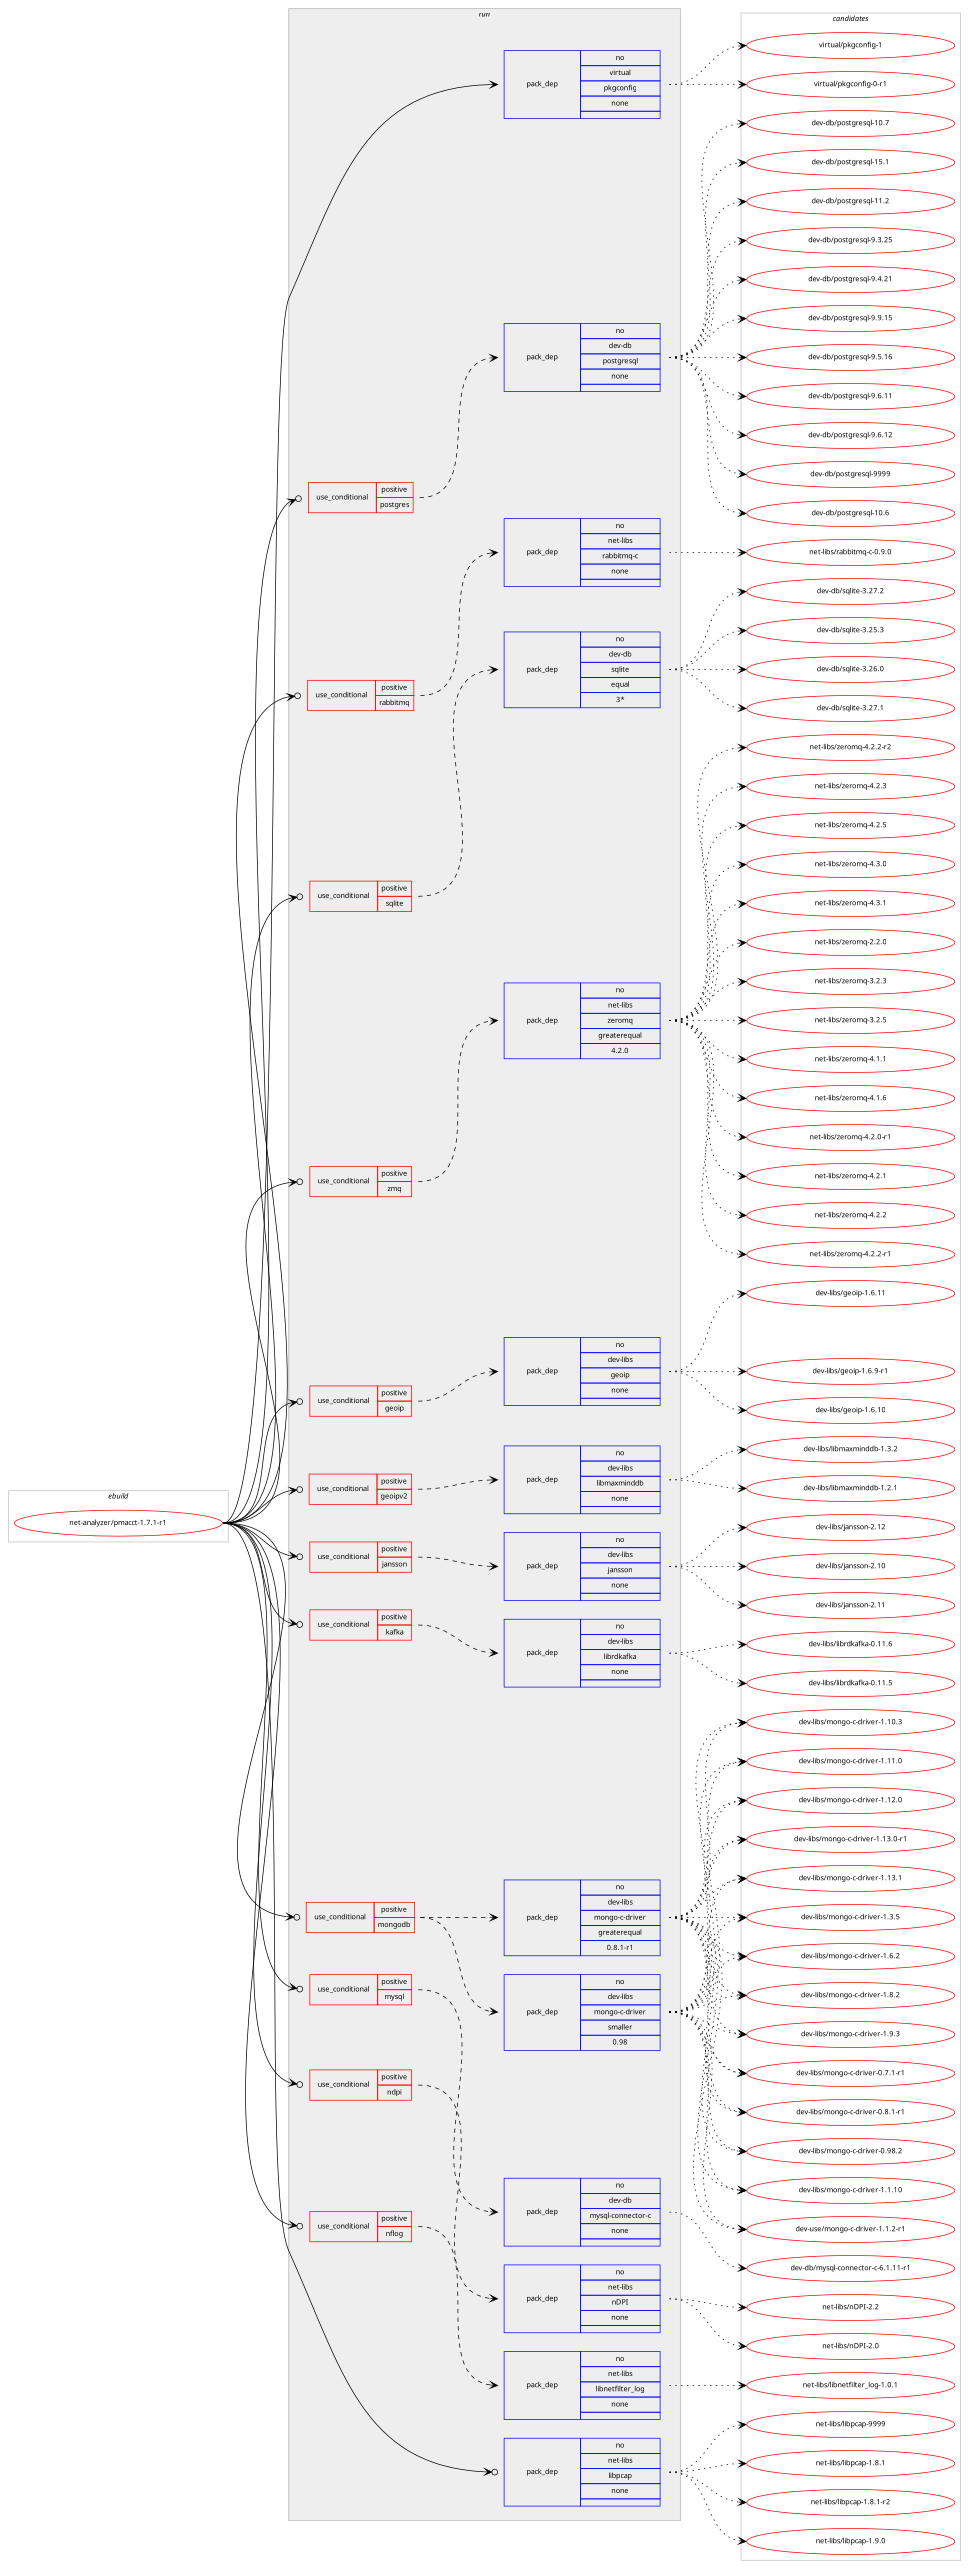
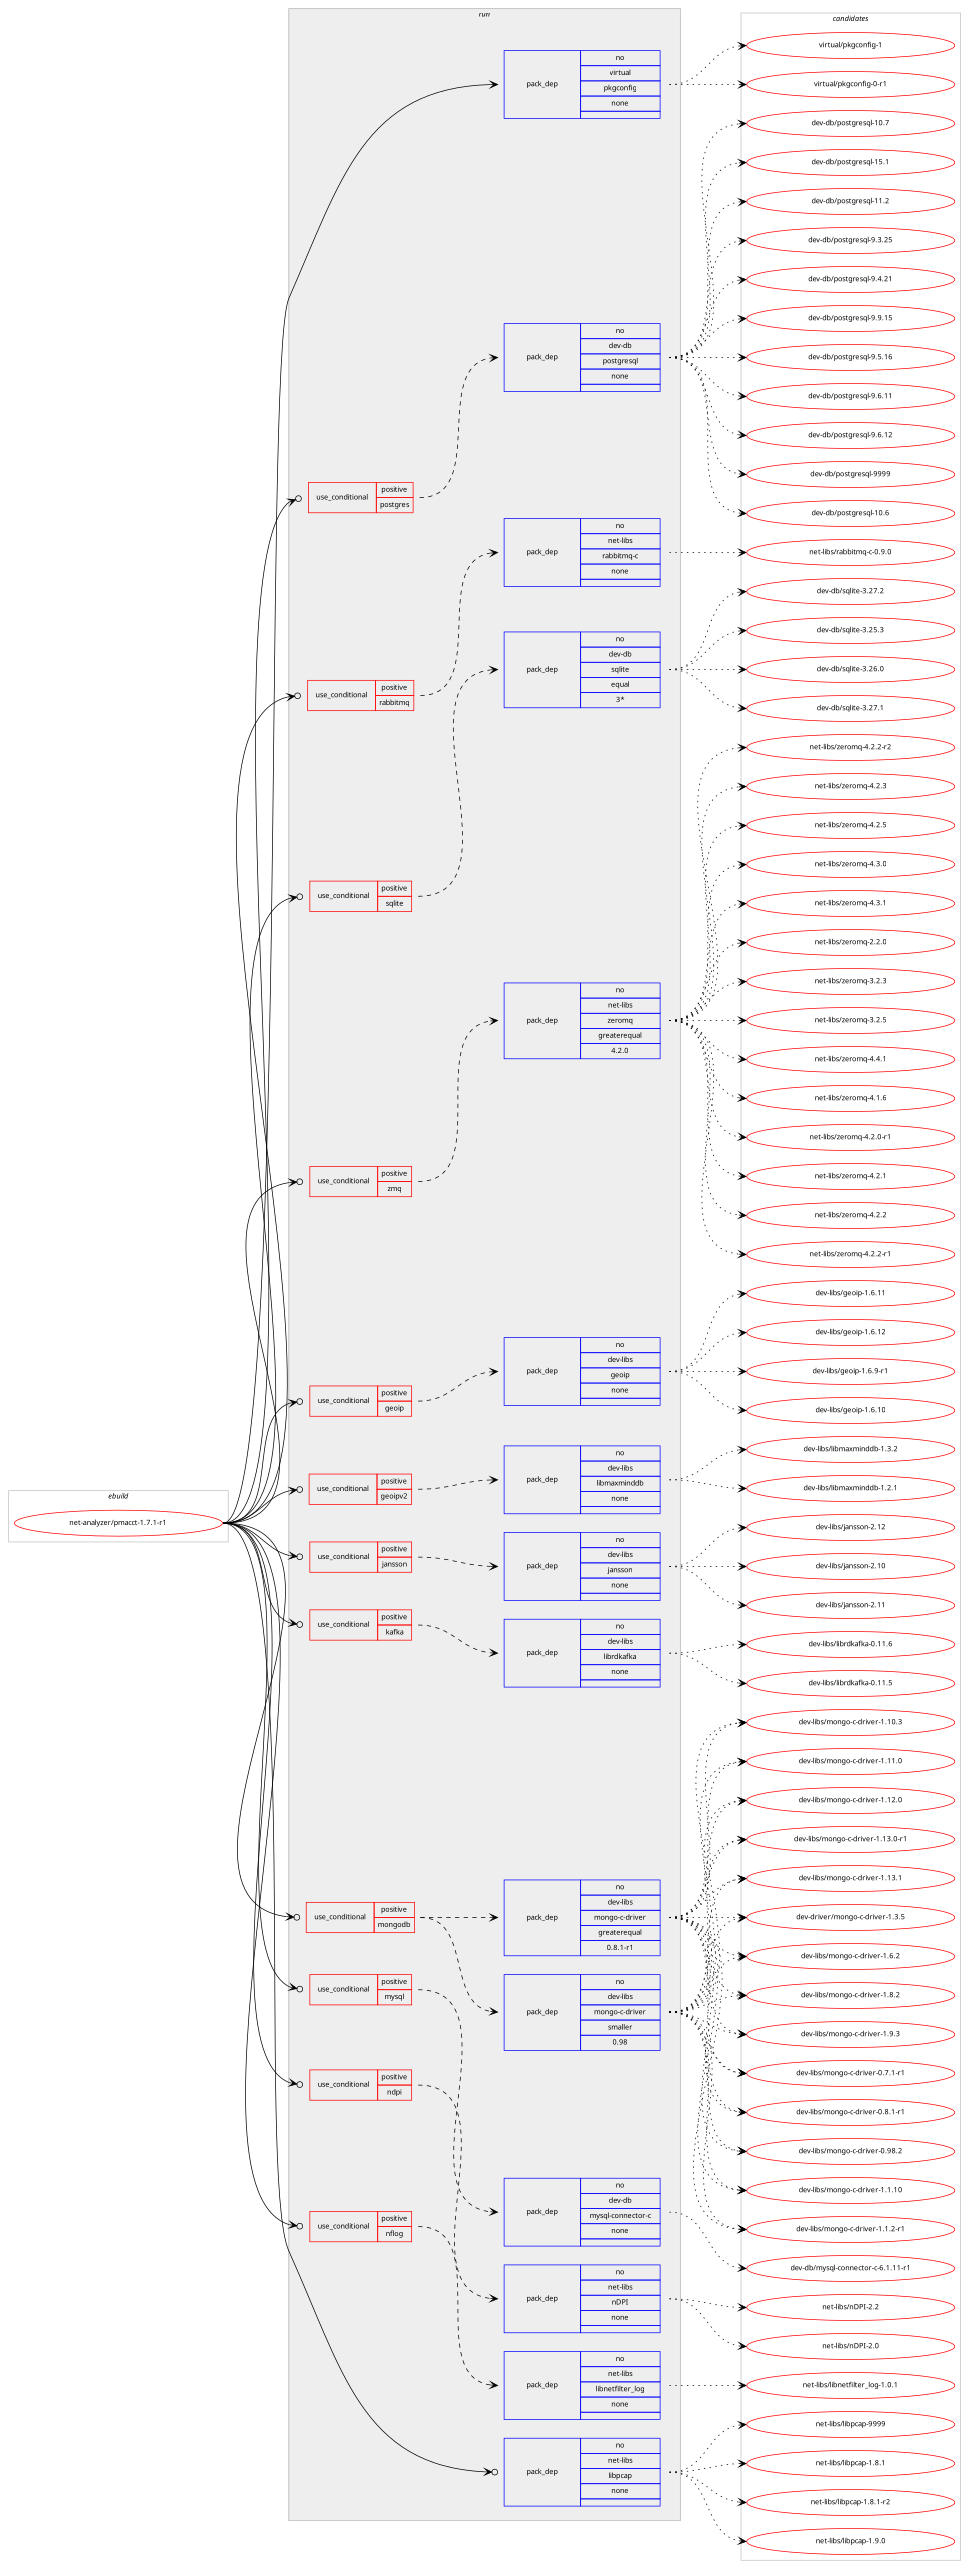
(851, 1060) -> (851, 1060)
none -> (851, 1332)
(851, 1918) -> (851, 1918)
(851, 2230) -> (851, 2230)
